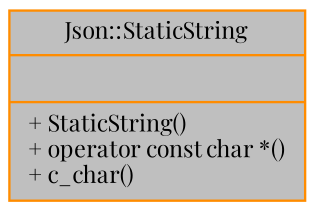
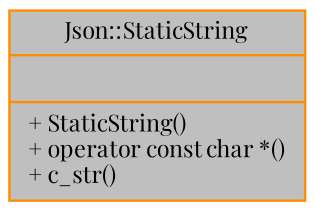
(82, 176) -> (73, 176)
